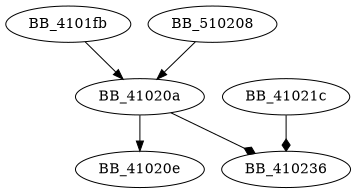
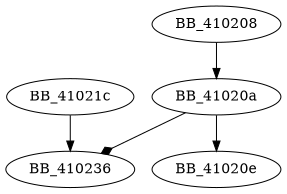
(68, 24) -> none
(212, 24) -> (216, 24)
(286, 127) -> (70, 128)
